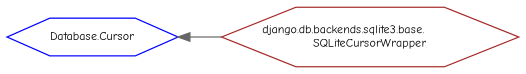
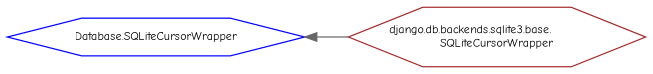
(93, 37) -> (156, 37)
